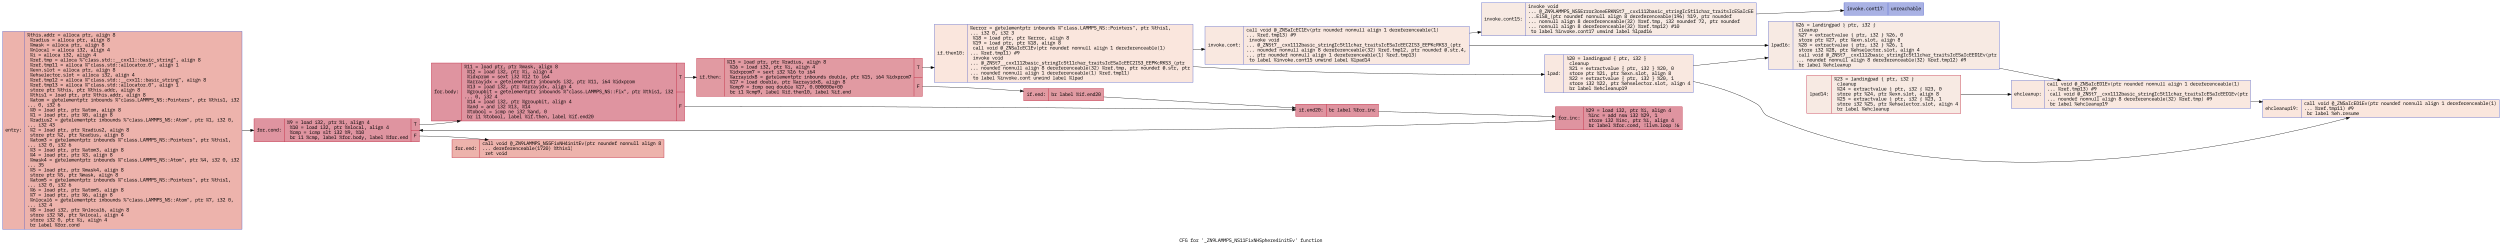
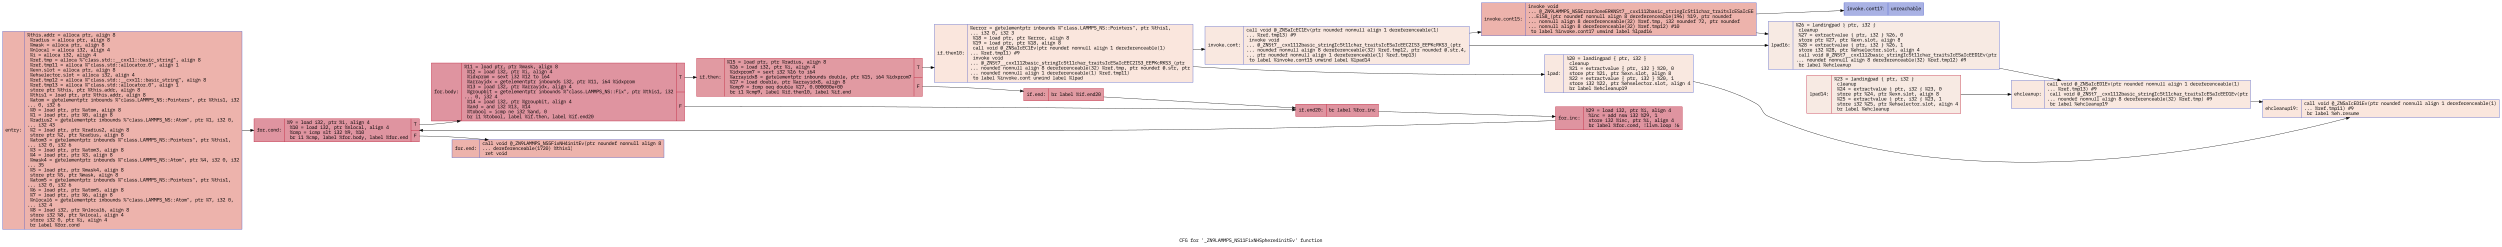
(1619, 19) -> (1619, 19)
(1729, 62) -> (1761, 33)
(558, 149) -> (558, 149)
